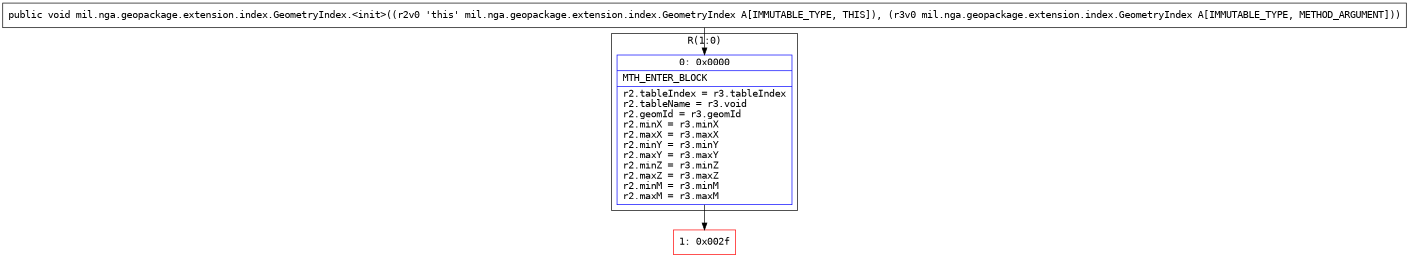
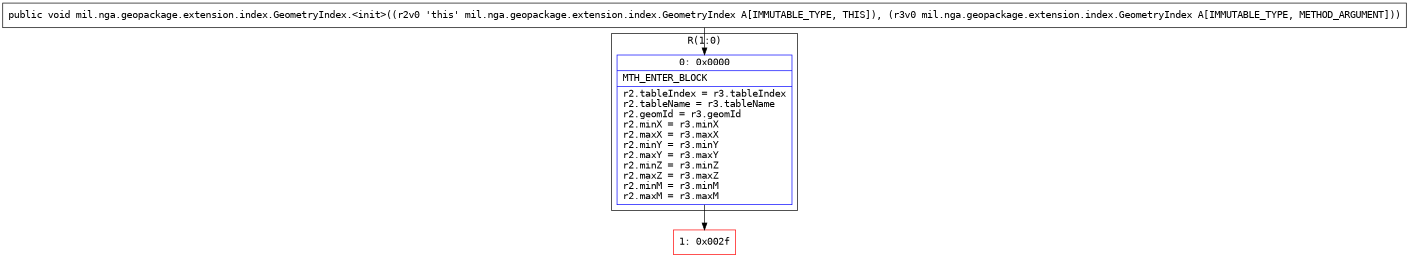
(685, 104) -> (699, 104)
